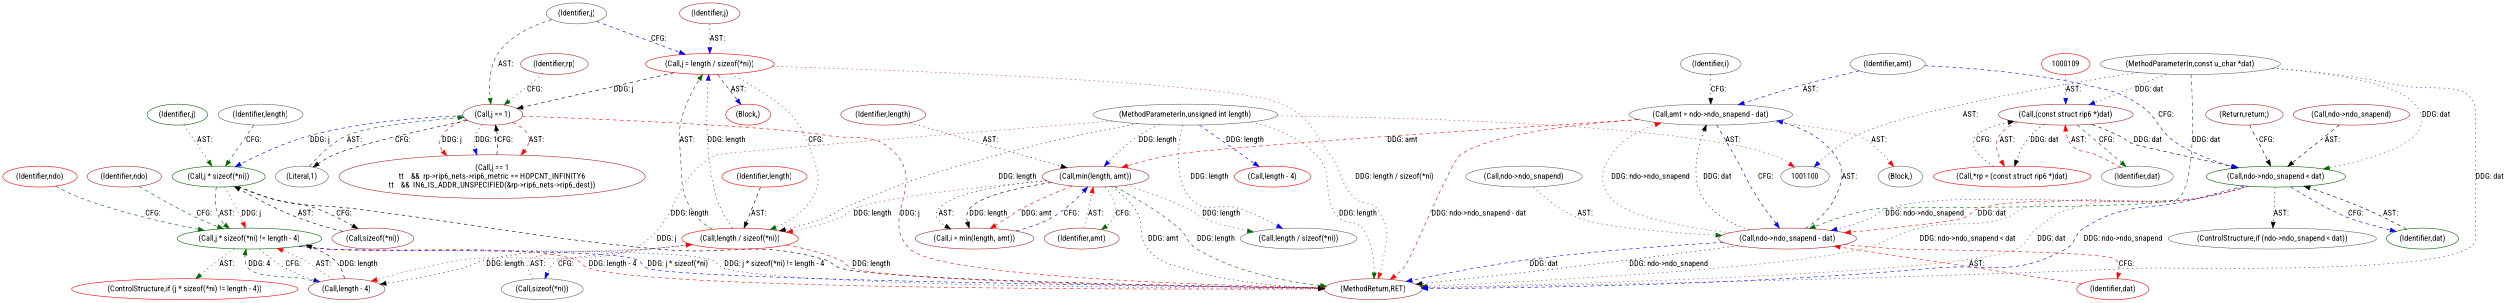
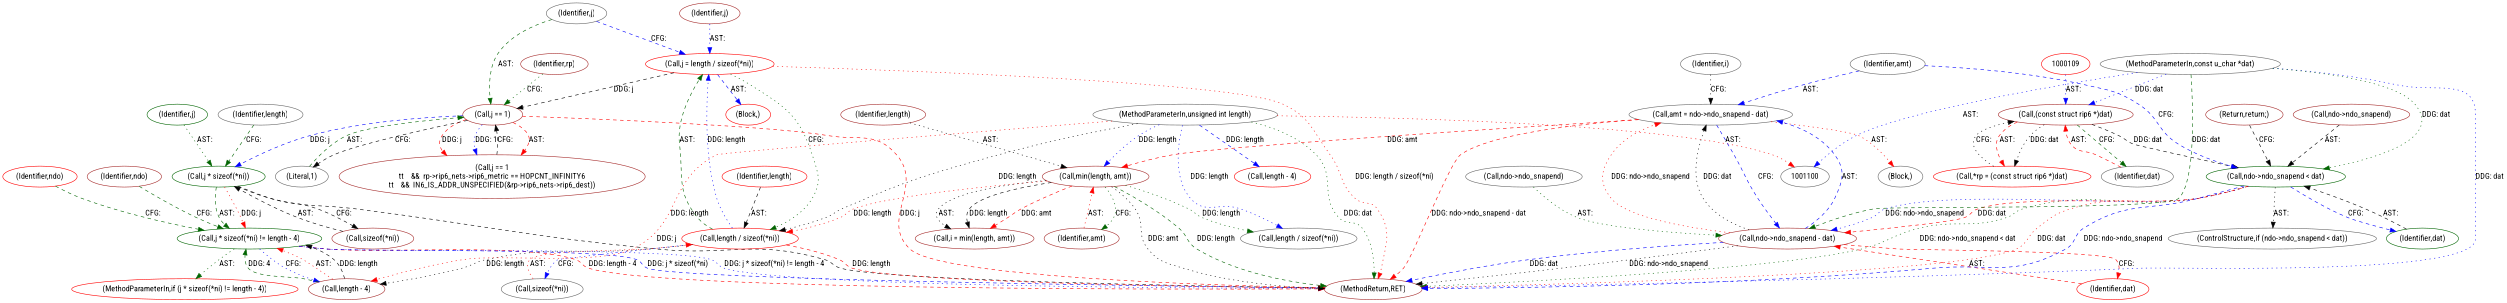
(1358, 213) -> (1358, 213)
(1053, 217) -> none
(185, 289) -> (185, 289)
